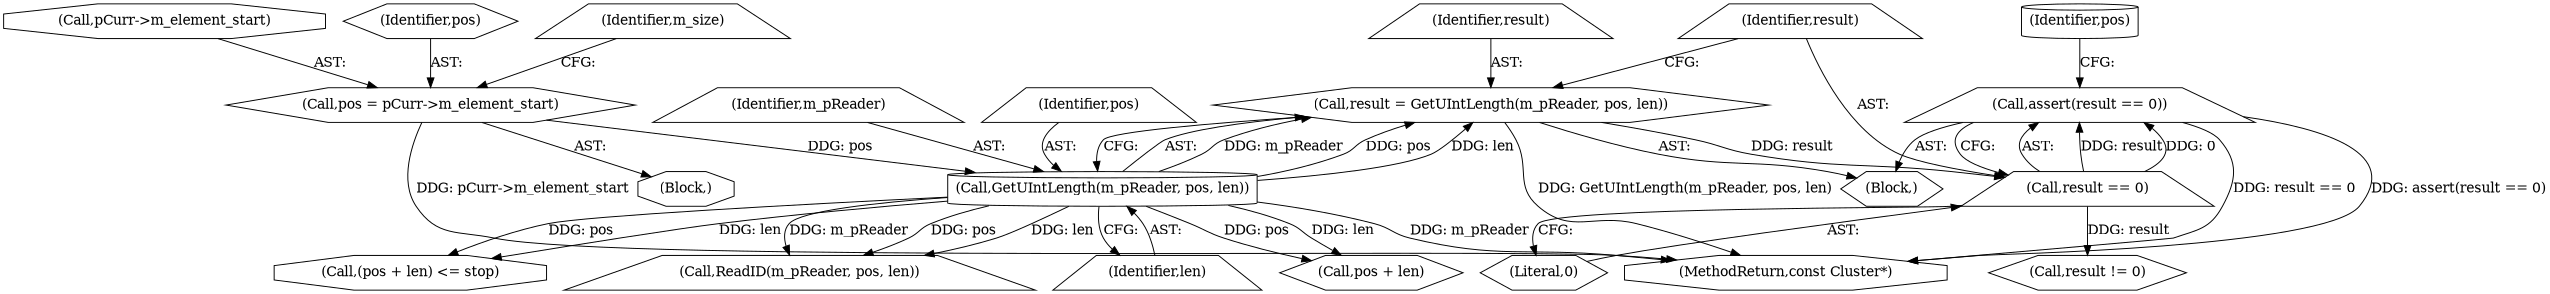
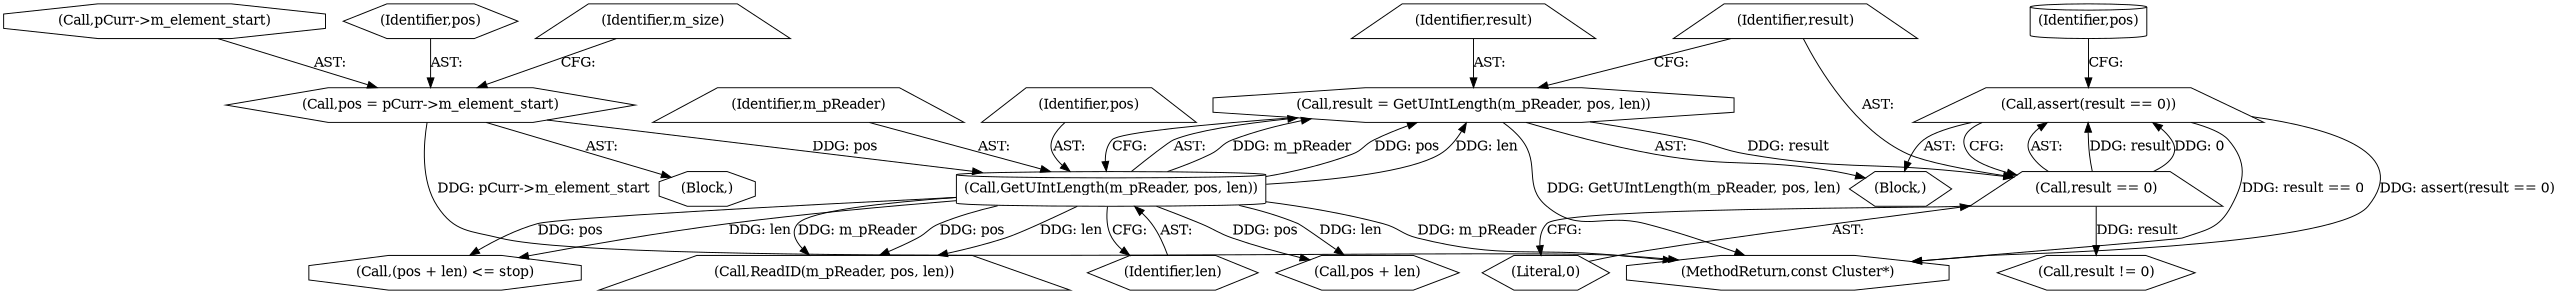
(1491, 105) -> (1473, 105)
(1157, 273) -> (1173, 273)
